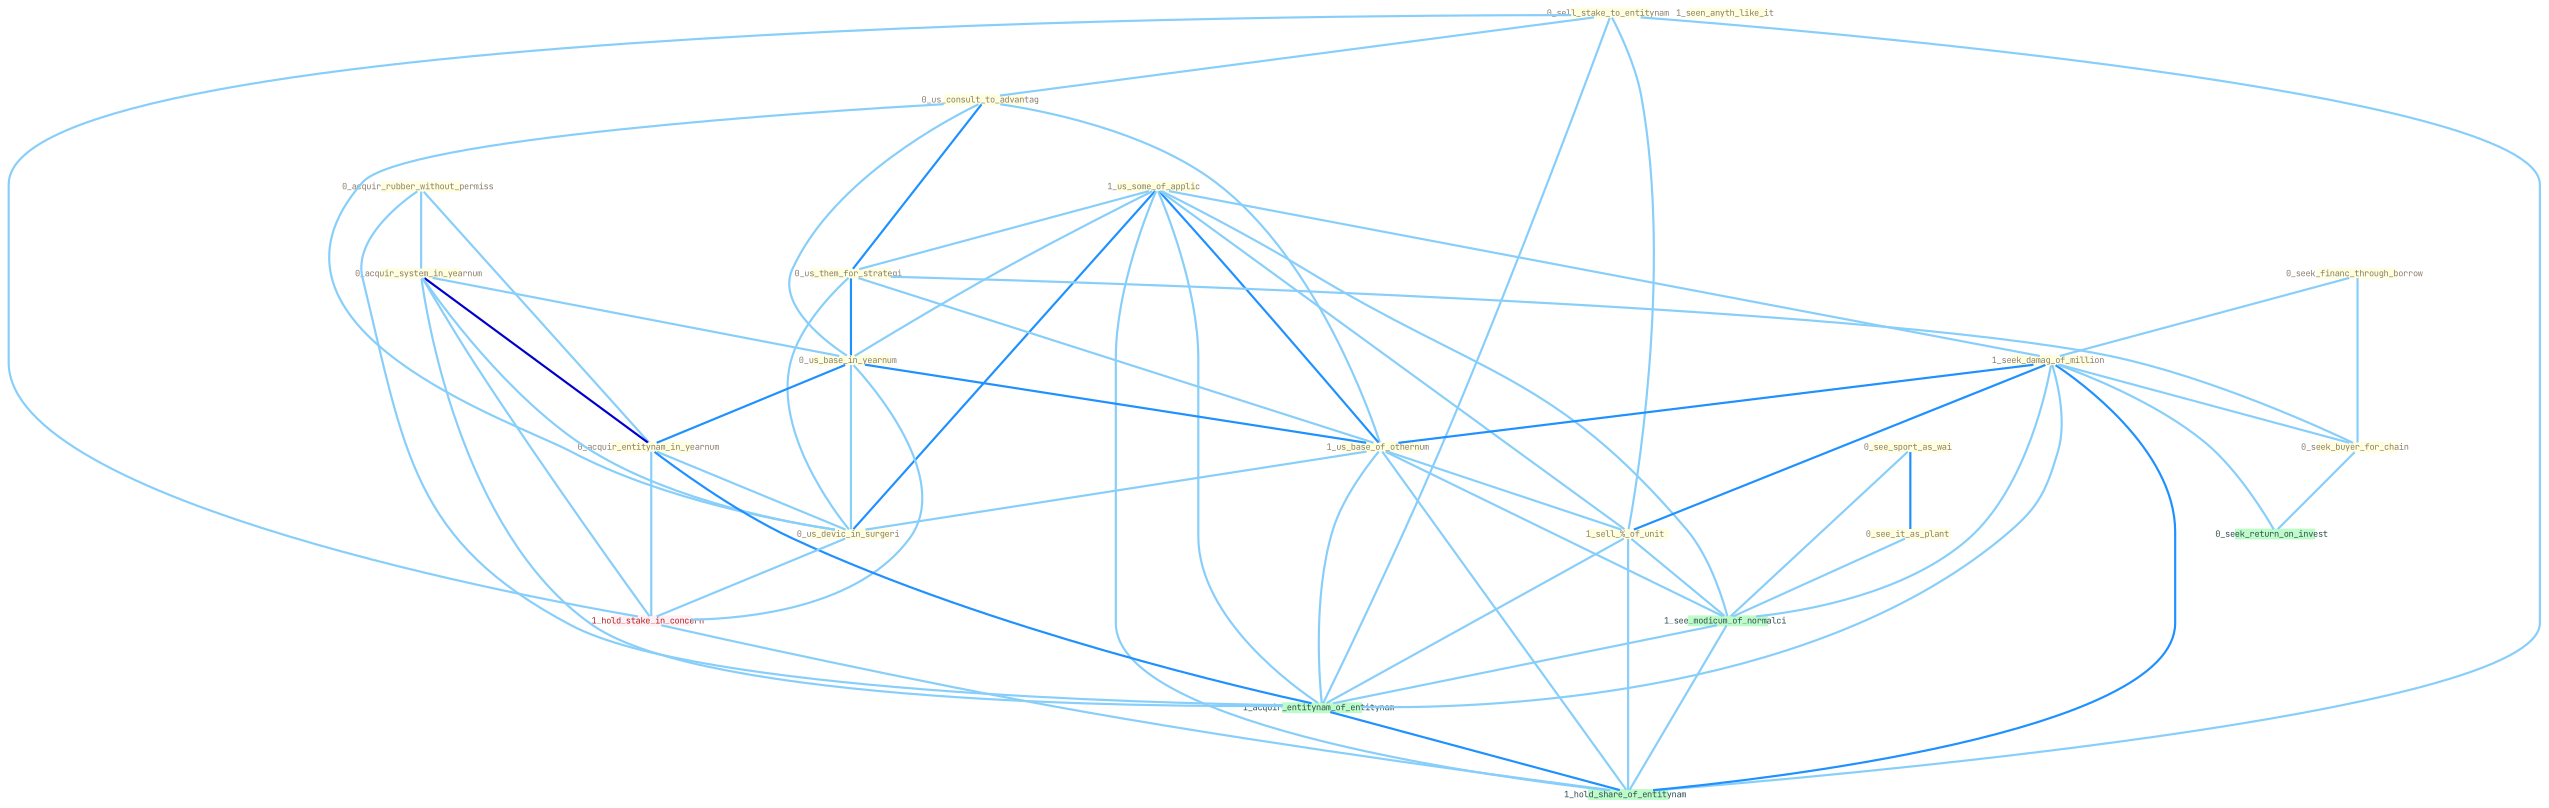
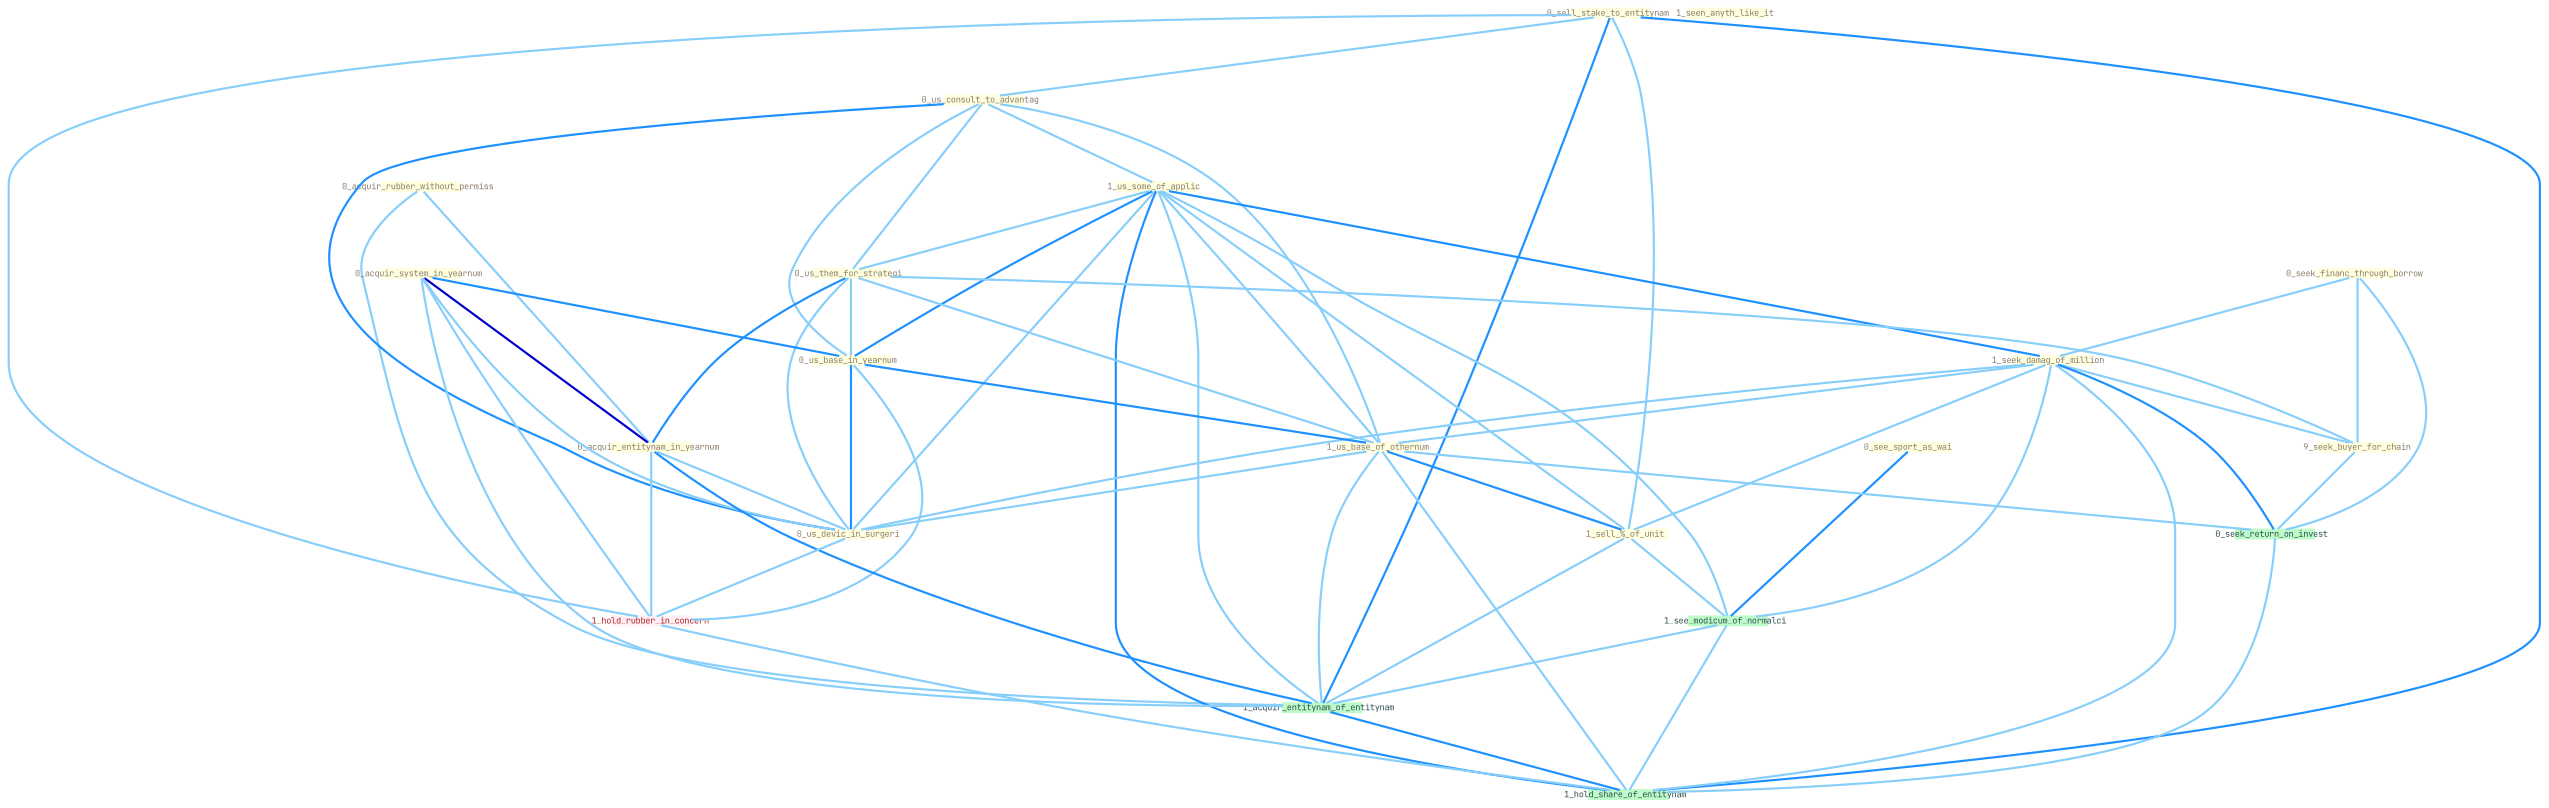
none -> (1070, 143)
(917, 187) -> (917, 187)
(339, 223) -> (339, 223)
(421, 230) -> none
(1009, 266) -> (1009, 266)
(1604, 274) -> (1604, 274)
(1270, 316) -> (1270, 316)
(636, 317) -> (636, 317)
(851, 317) -> (851, 317)
(1483, 347) -> (1483, 347)
(1004, 360) -> (1004, 360)
(2540, 396) -> (2540, 396)
(751, 404) -> (730, 348)
(1716, 404) -> (1716, 404)
(2183, 426) -> (2183, 426)
none -> (2422, 434)
(851, 447) -> (851, 447)
(1840, 447) -> (1840, 447)
(2358, 447) -> (2358, 447)
(1504, 491) -> (1504, 491)
(1554, 534) -> (1828, 491)
(1819, 534) -> (1819, 534)
(1910, 534) -> none
(651, 621) -> (651, 621)
(1116, 624) -> (1116, 624)
(1790, 648) -> (1294, 447)
(1628, 664) -> (1981, 772)
(2080, 706) -> (2080, 706)
